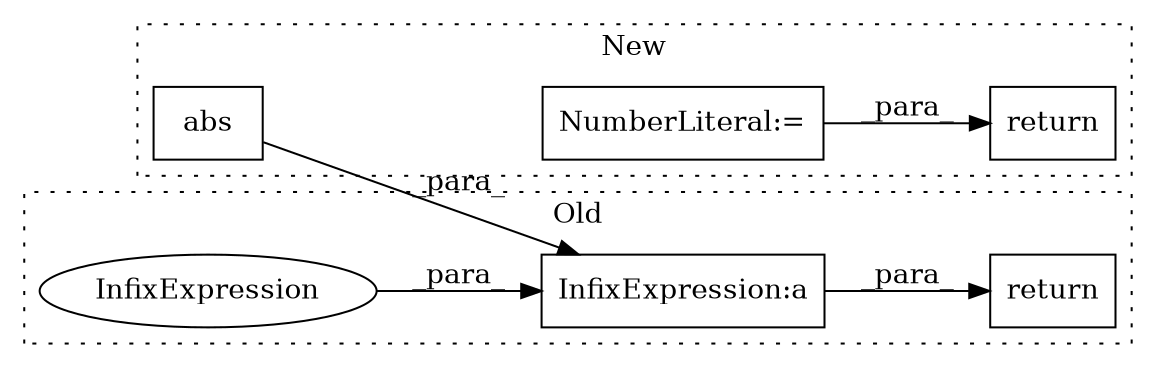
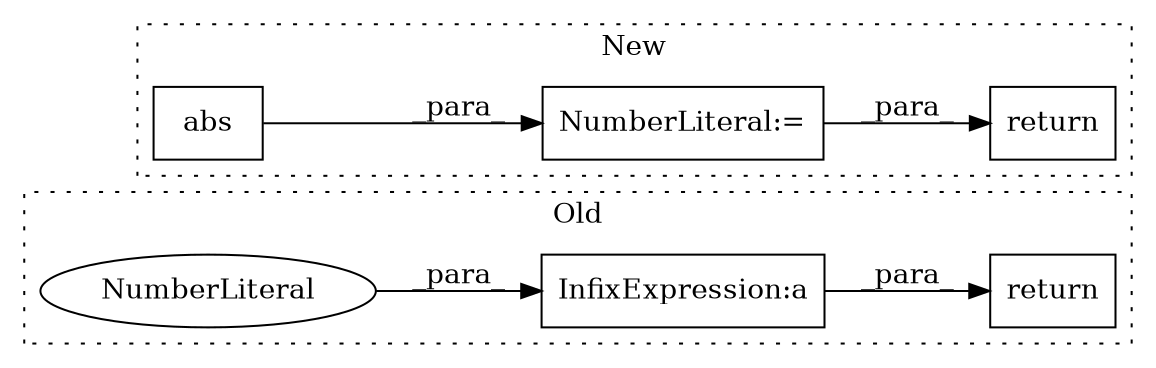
(441, 205) -> (392, 123)
(208, 291) -> (208, 291)
